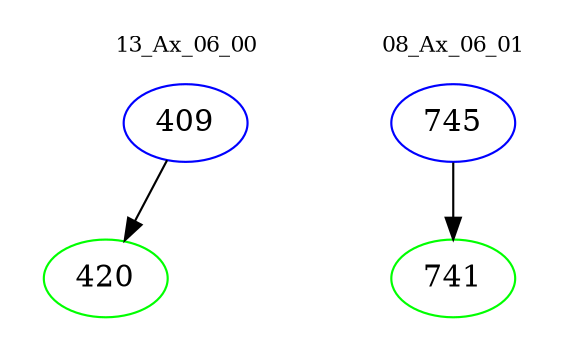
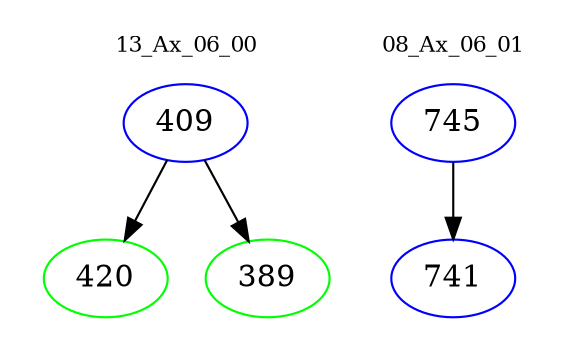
none -> (268, 278)
(453, 278) -> (453, 278)
